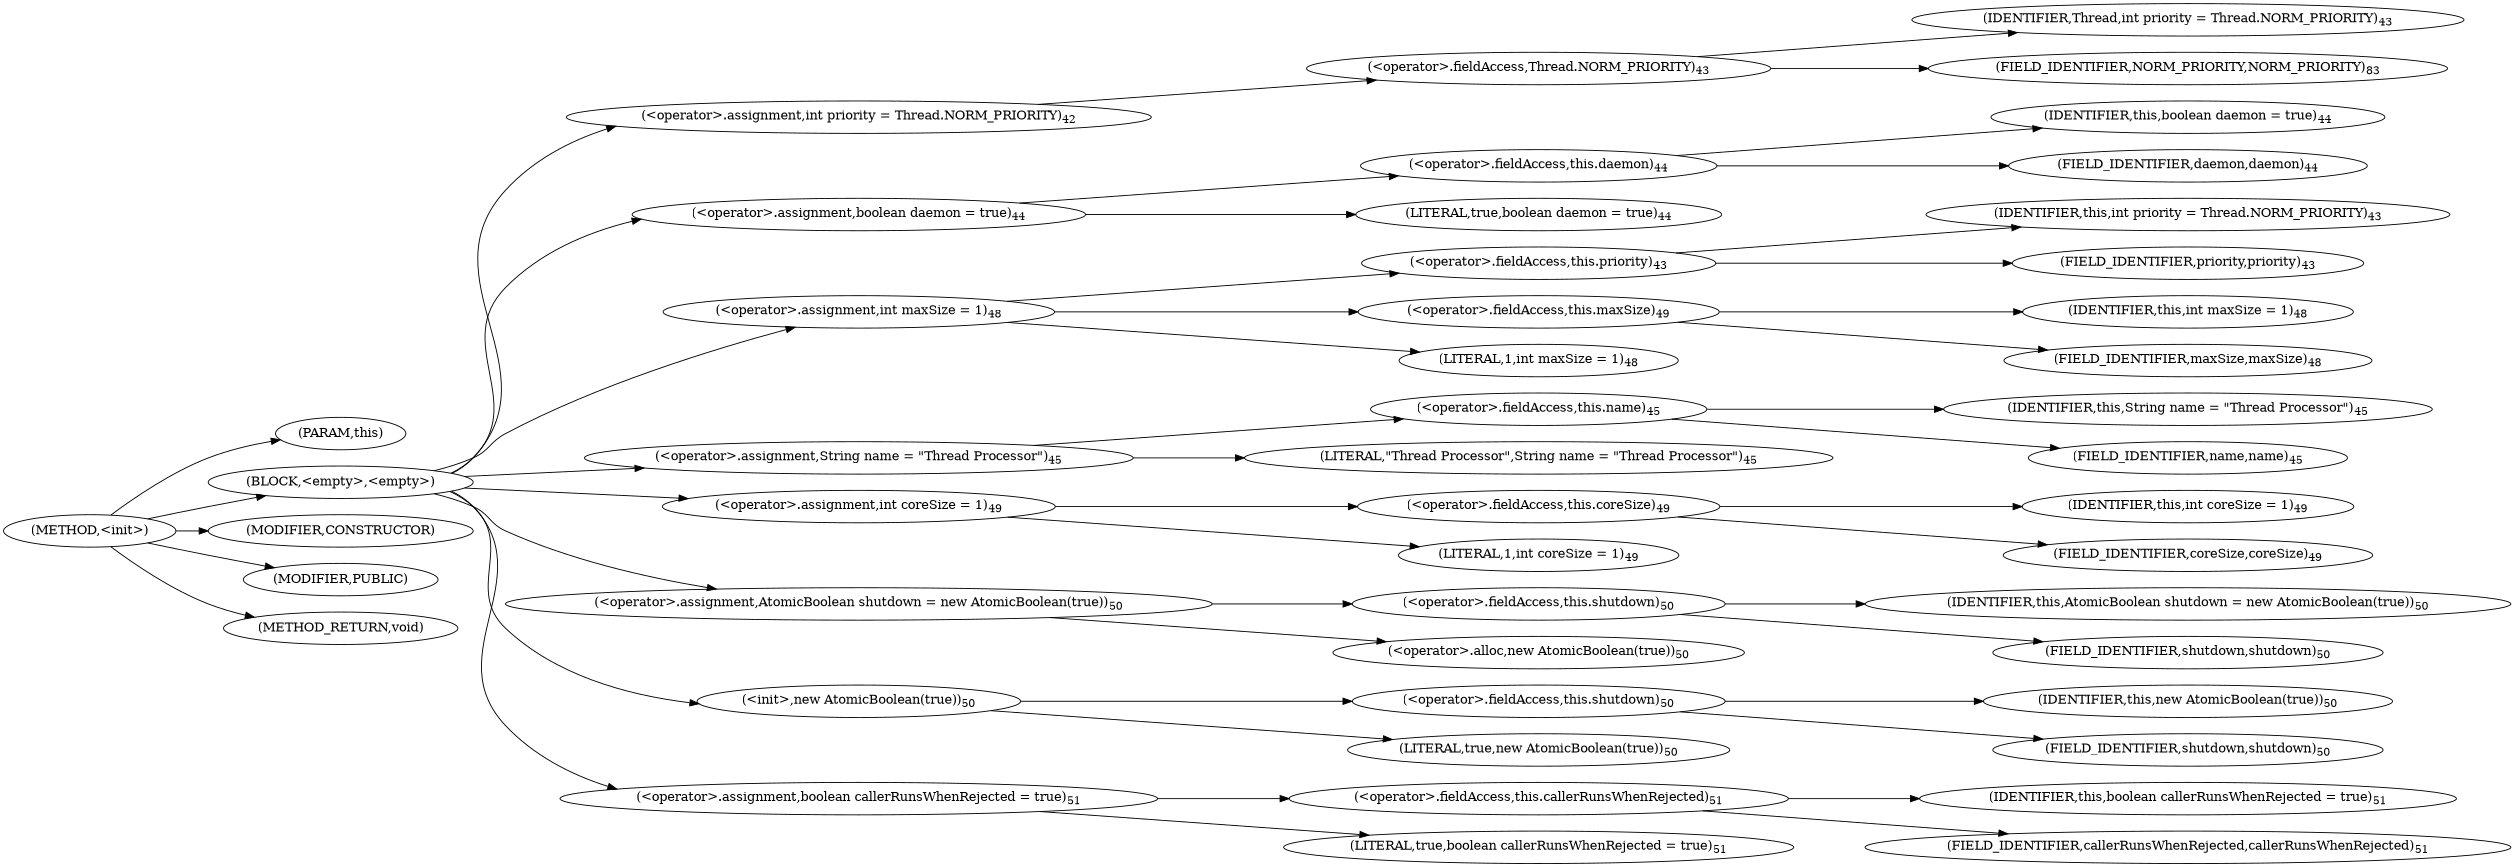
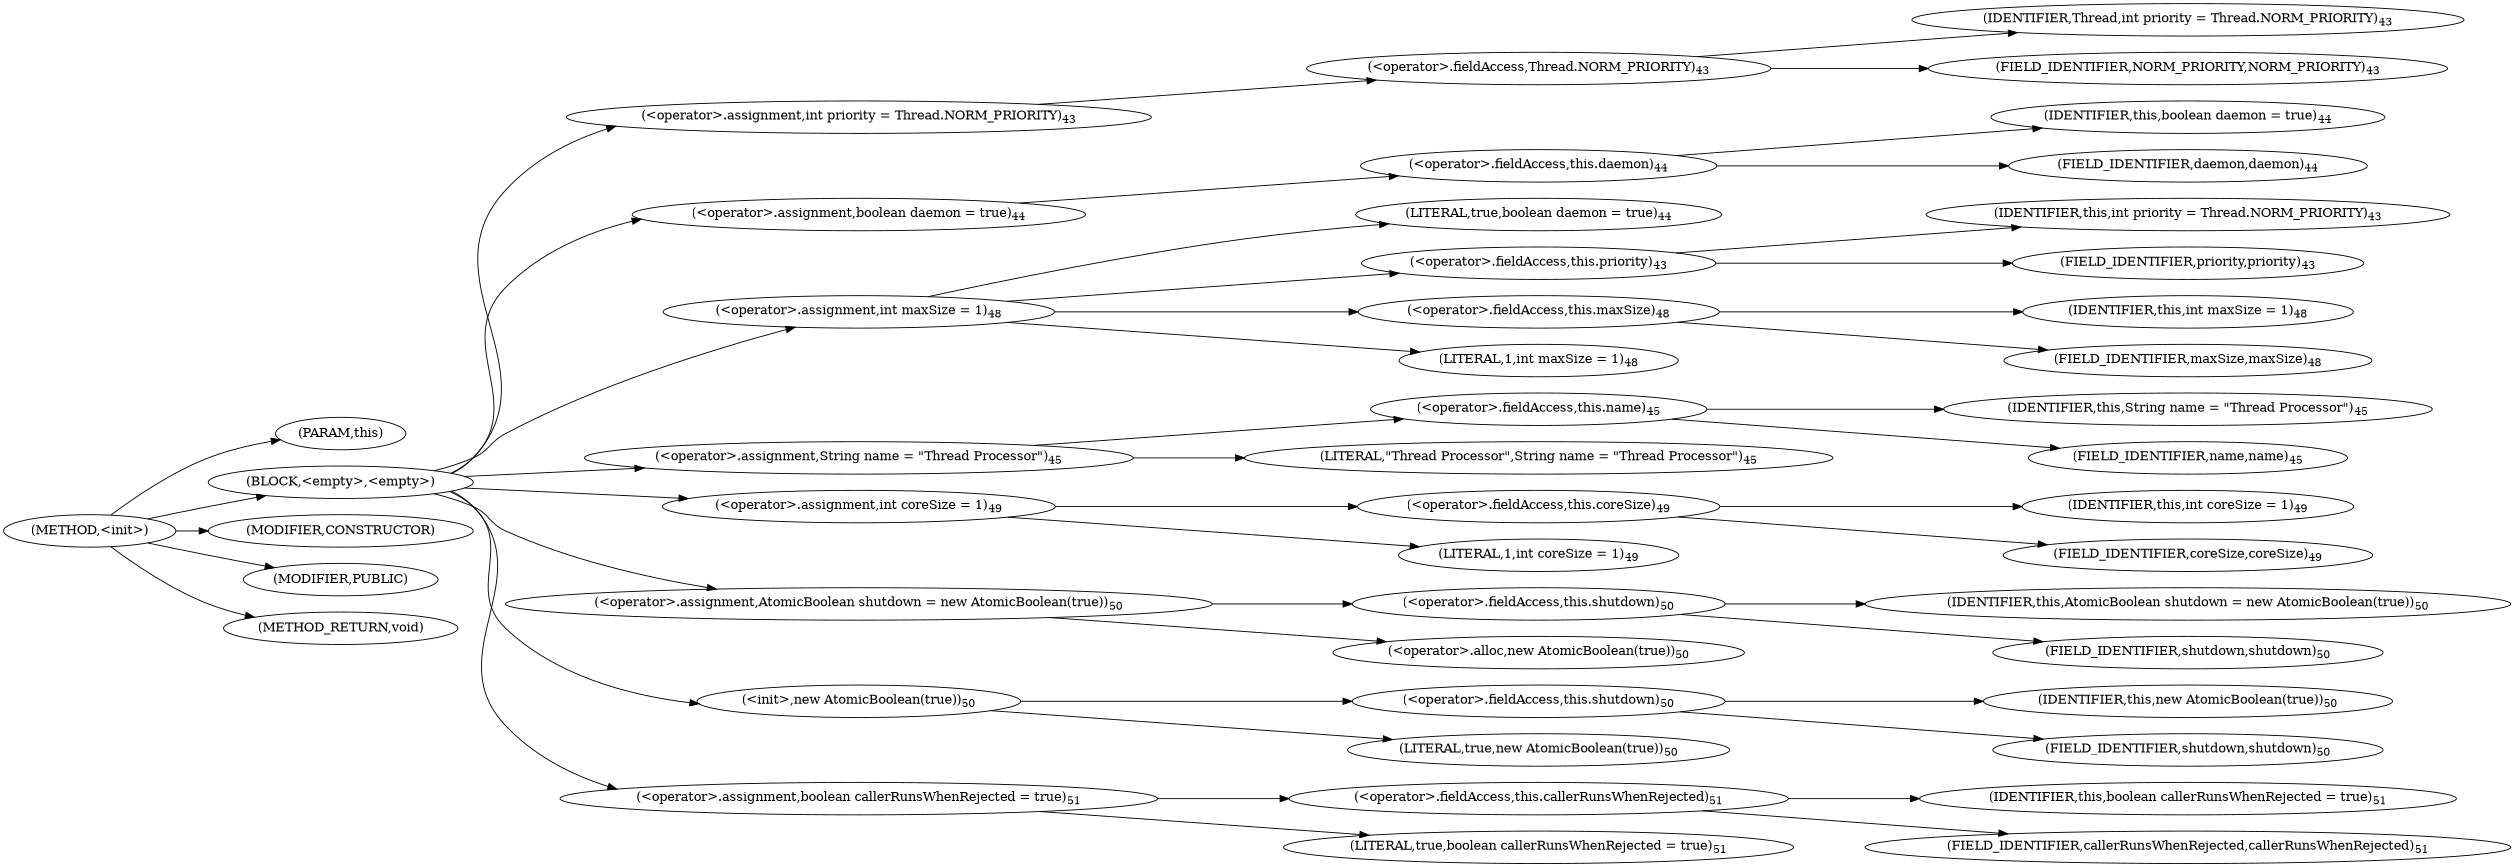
(2373, 67) -> (2373, 67)
(1069, 116) -> (1069, 116)
(1216, 215) -> (1153, 253)
(1663, 311) -> (1663, 311)
